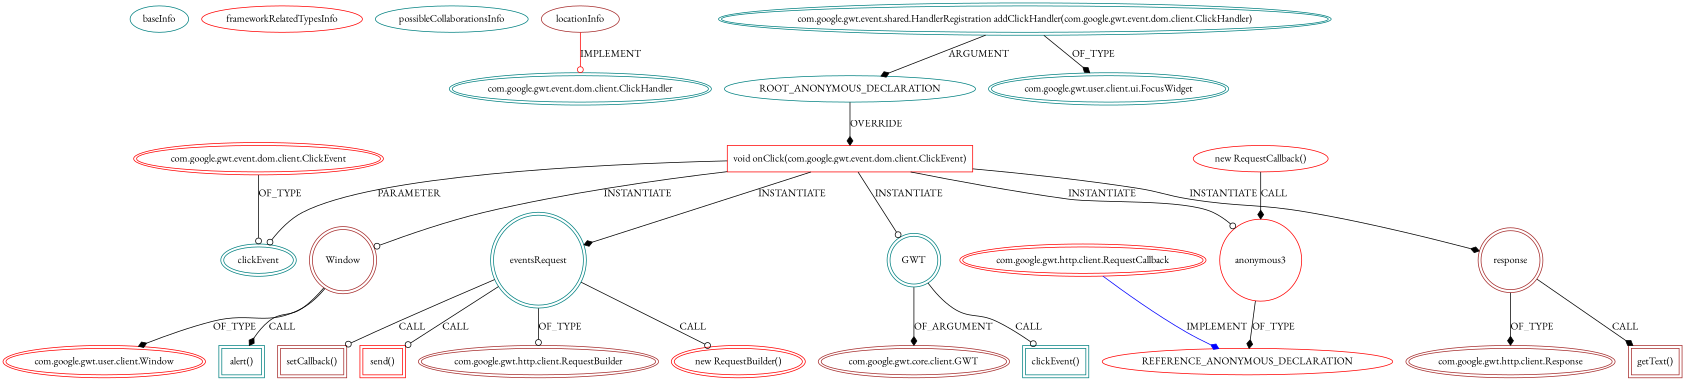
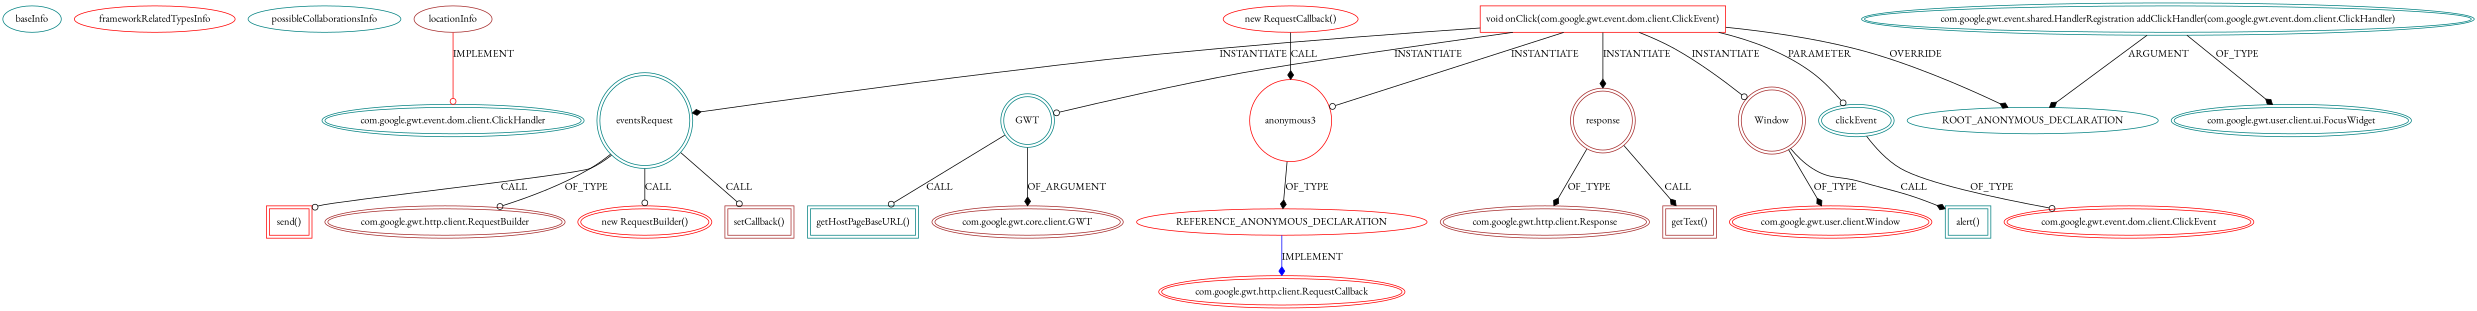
(850, 119) -> (1867, 52)
(259, 206) -> (1951, 186)
(1155, 313) -> (1282, 251)
(1056, 362) -> (863, 222)
